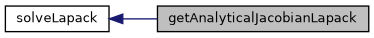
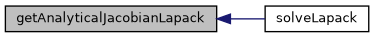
(140, 19) -> (248, 19)
